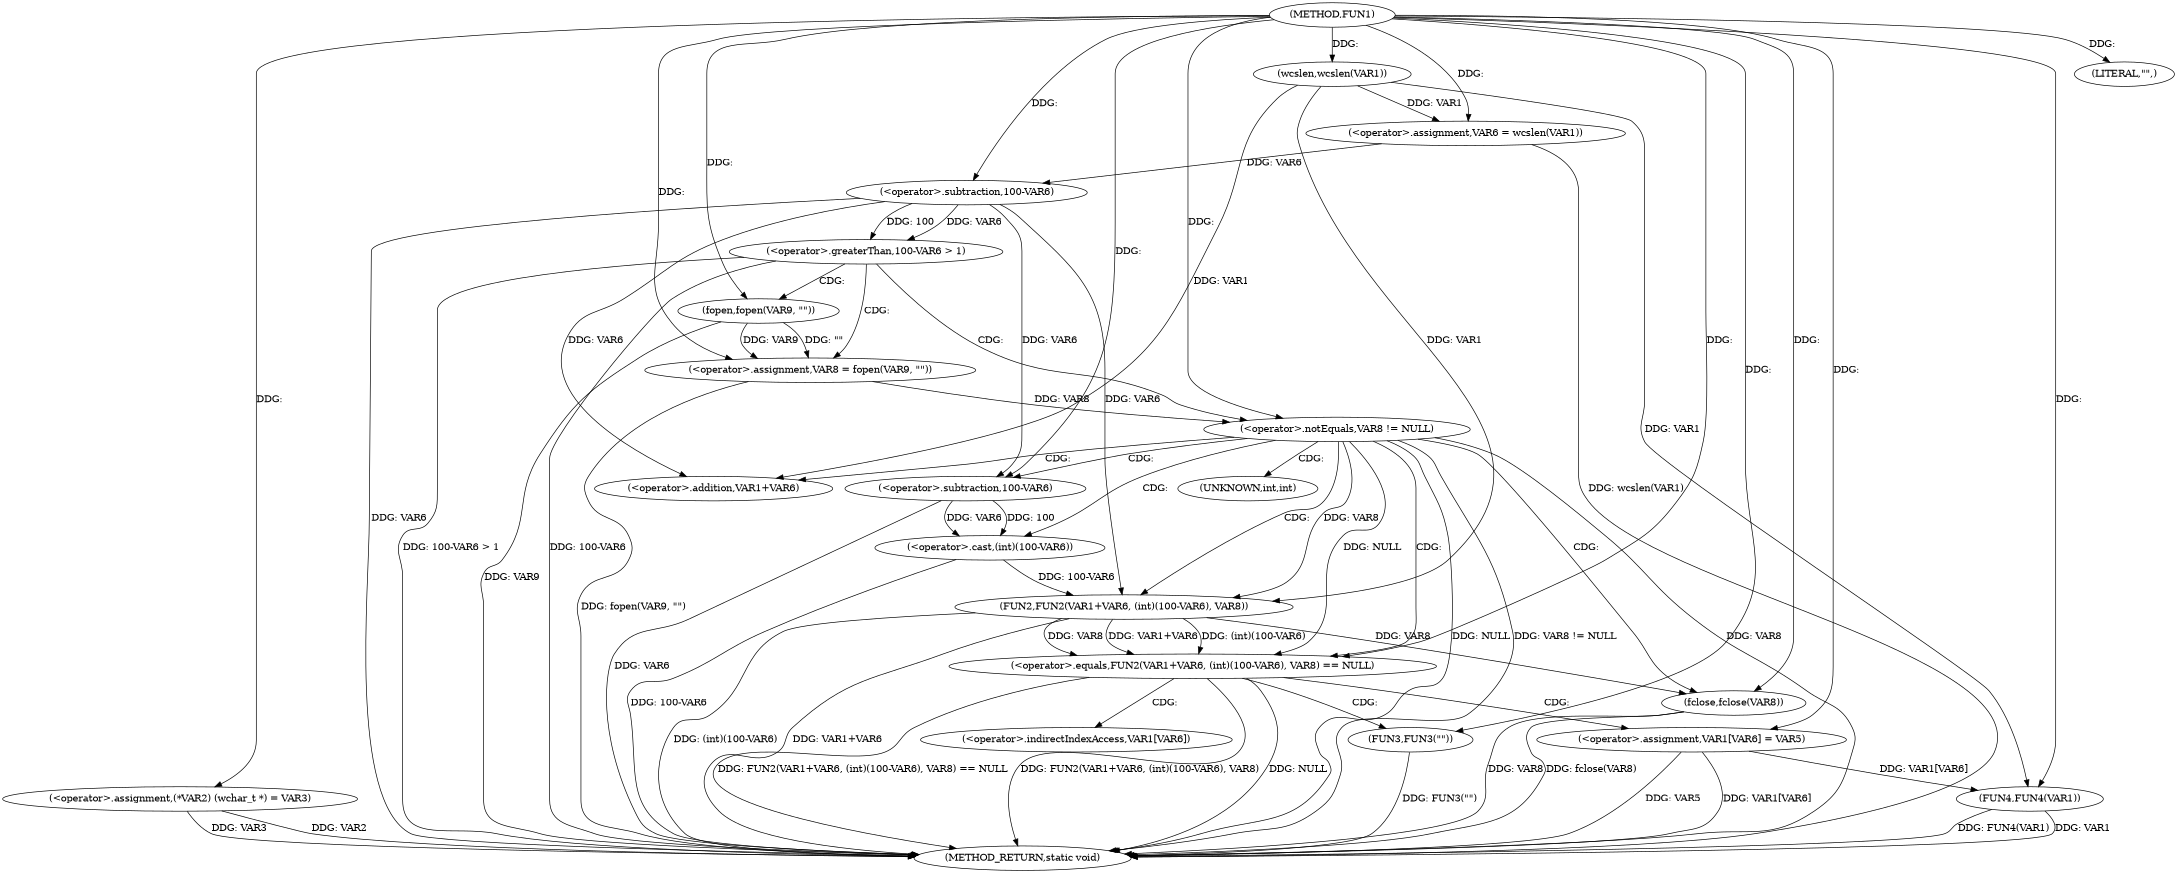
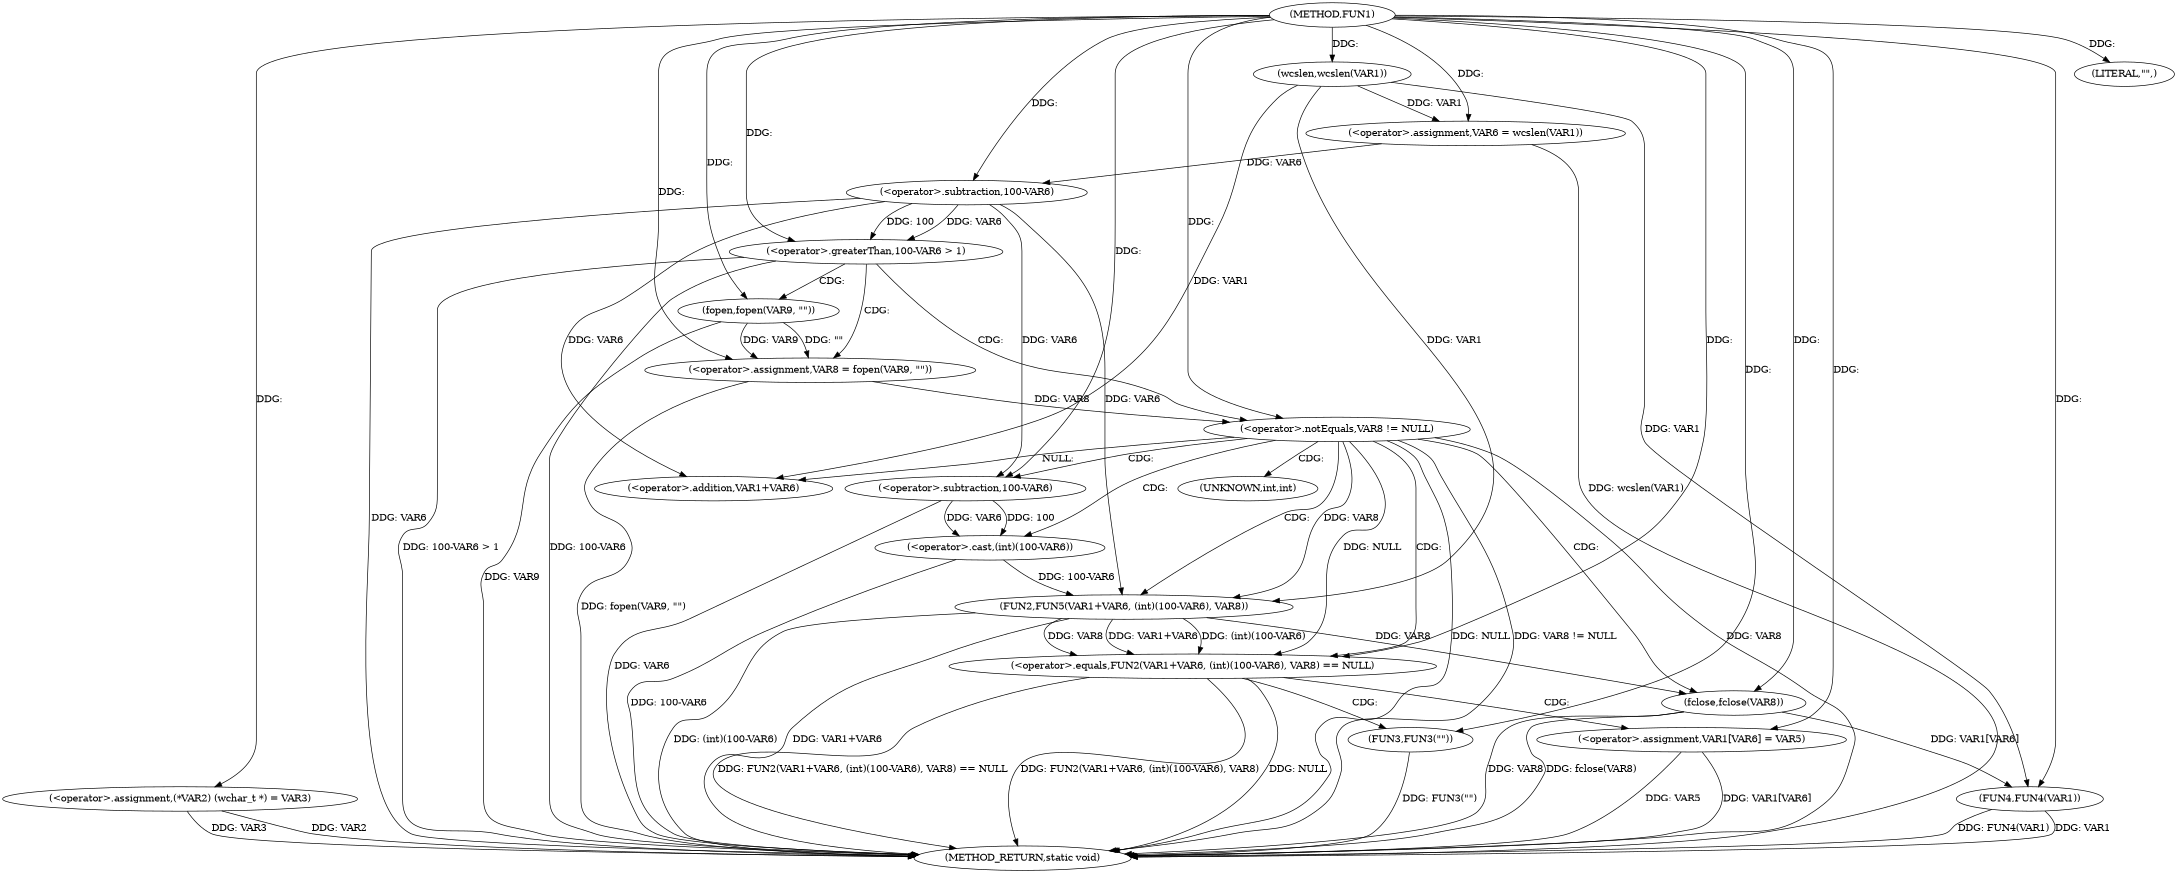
none -> (892, 30)
(1060, 459) -> (1060, 459)
(1124, 607) -> (1124, 607)
(1076, 740) -> none
(1860, 771) -> (1896, 741)
